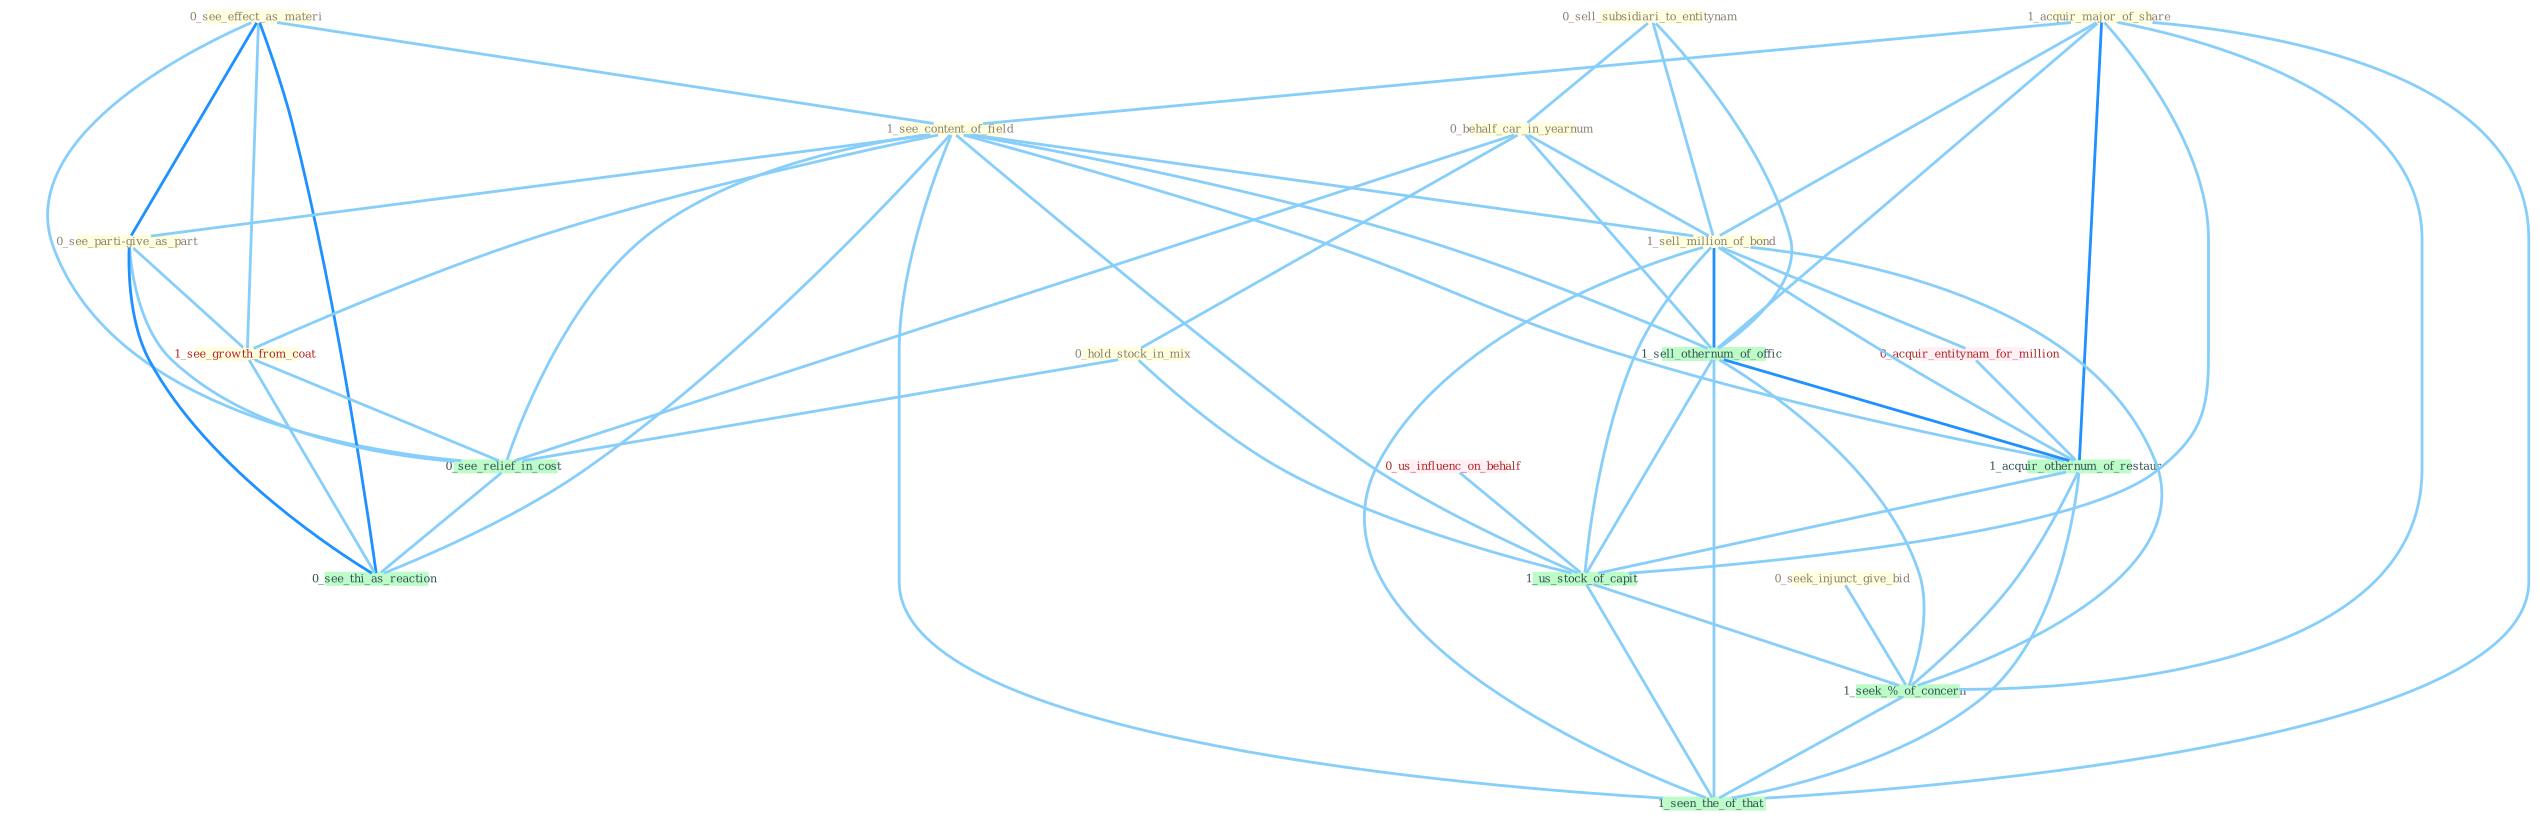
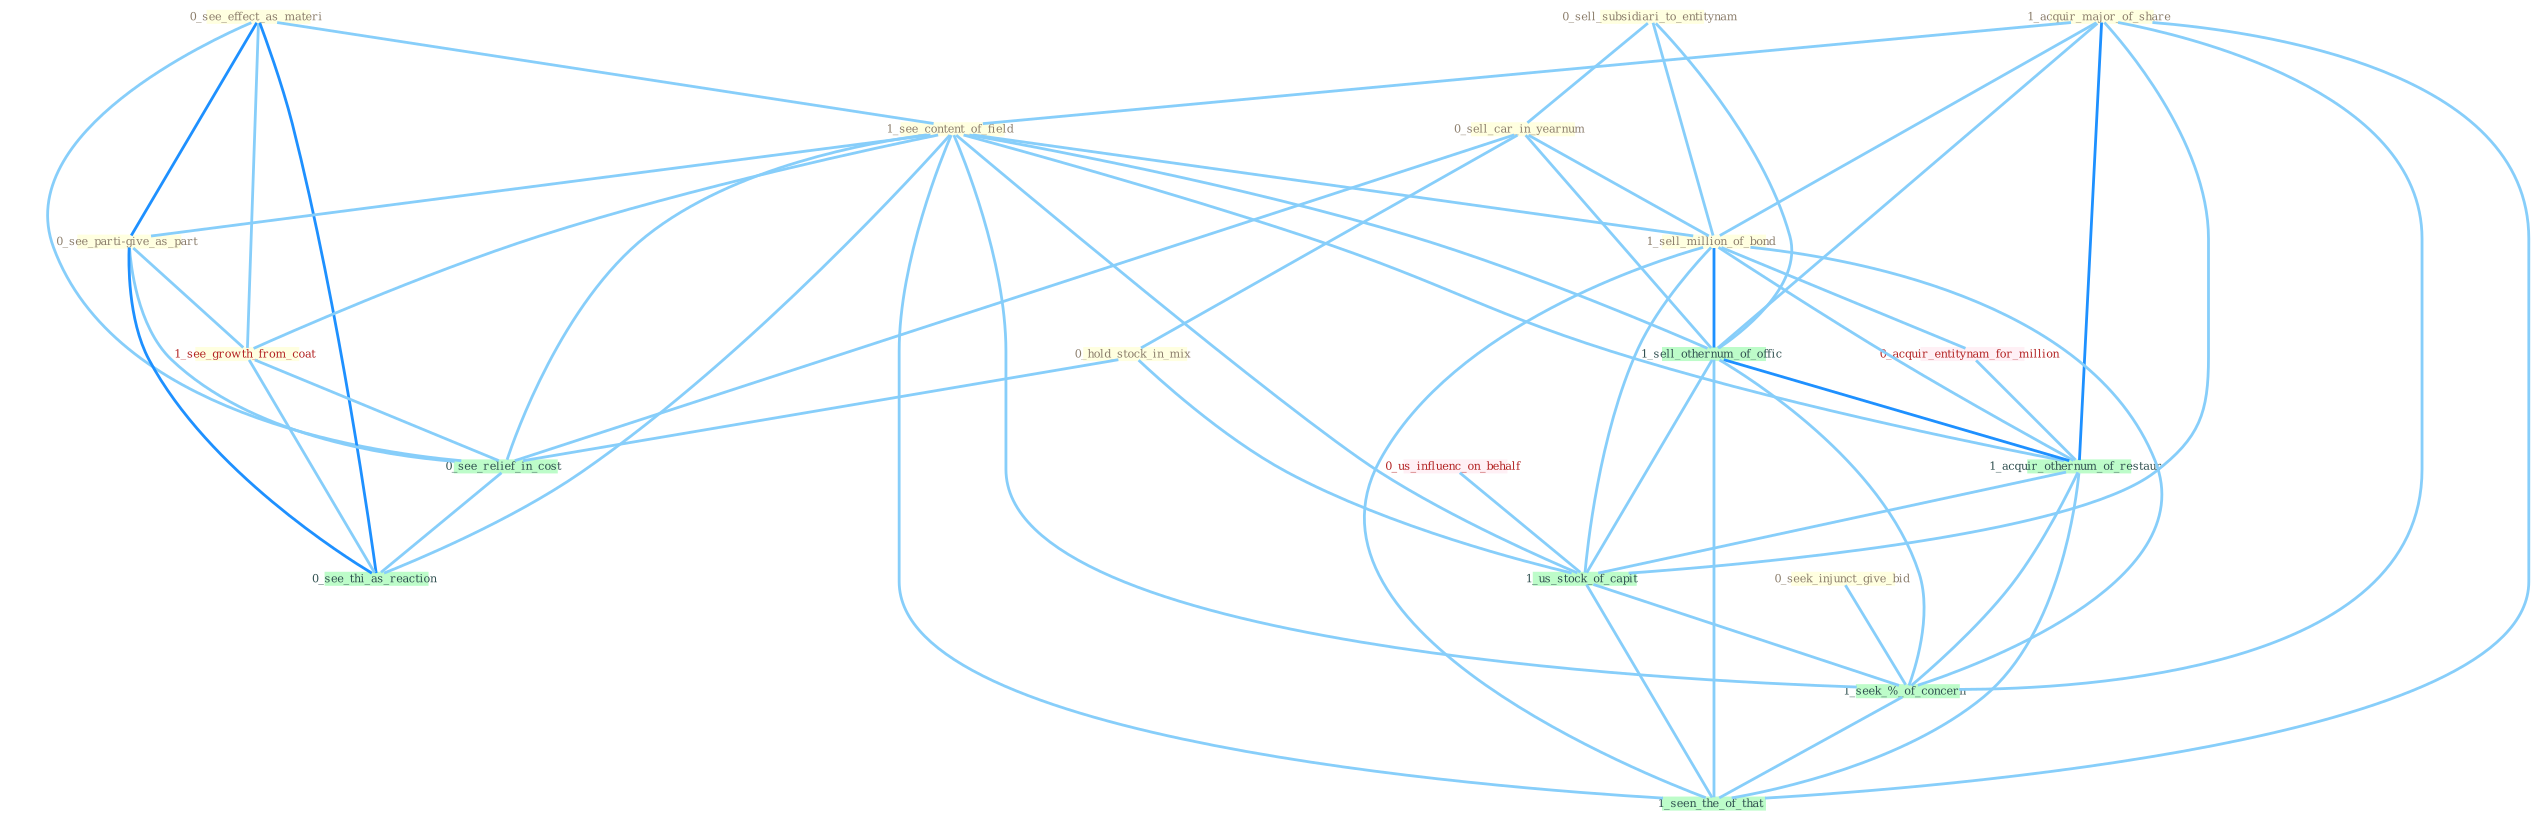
(1523, 129) -> (1523, 129)
none -> (1234, 616)
